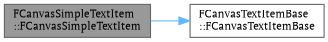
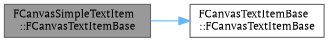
(77, 21) -> (77, 21)
